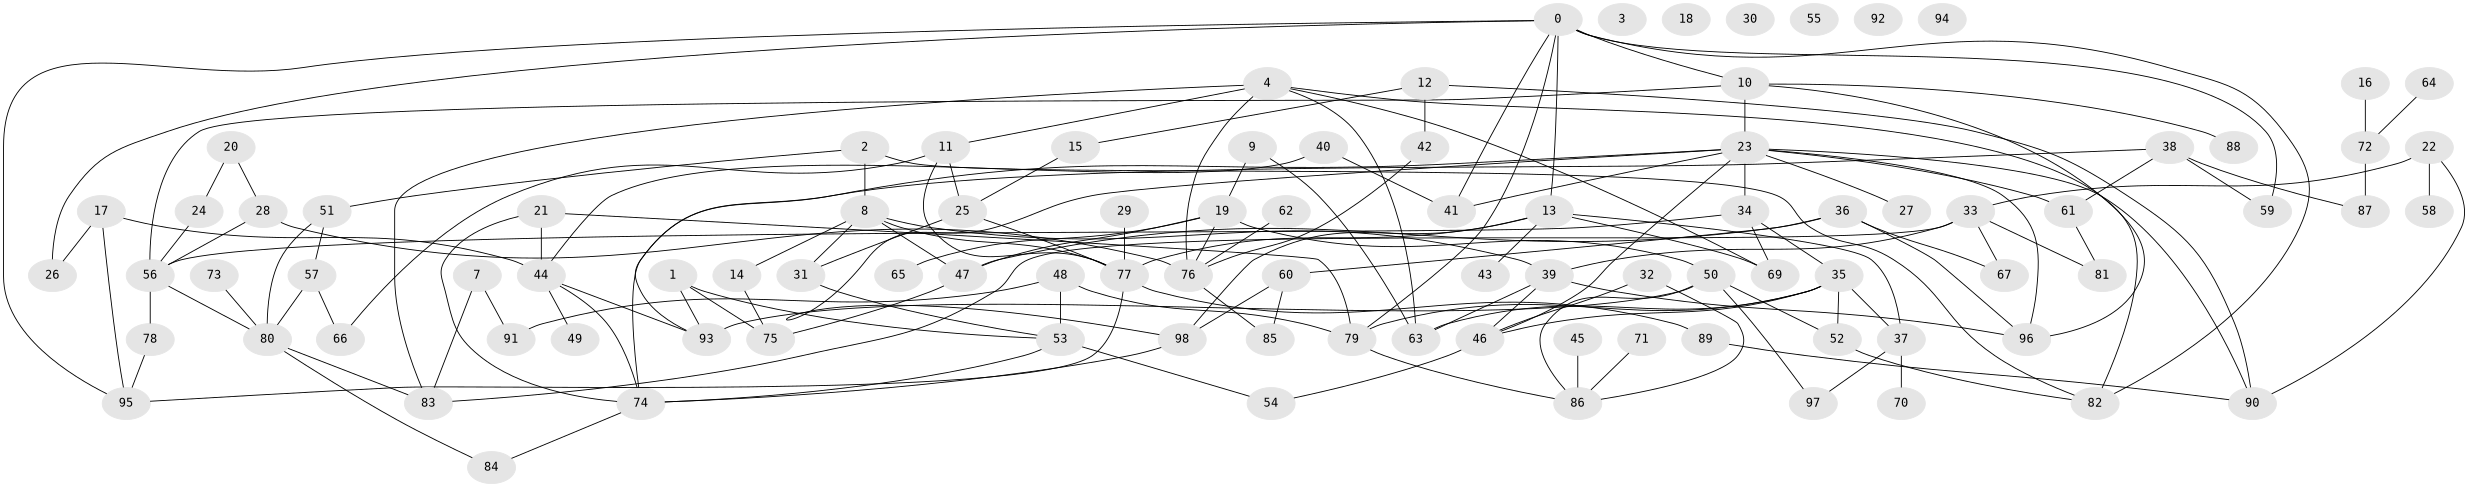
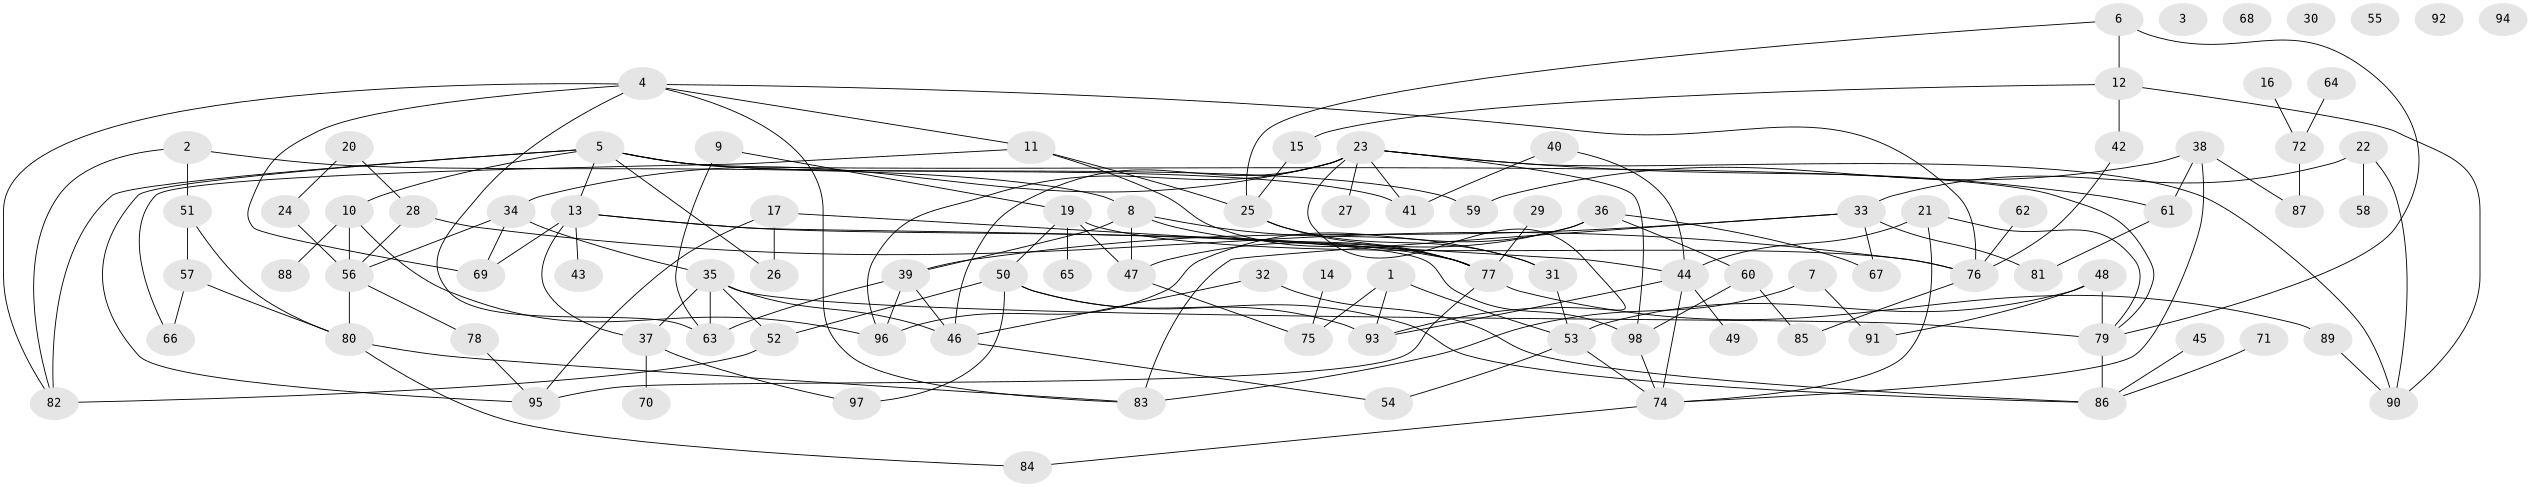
(1558, 20) -> (600, 148)
(1686, 20) -> (2247, 20)
none -> (2119, 20)
(1745, 112) -> none
(801, 244) -> none
(214, 276) -> none
